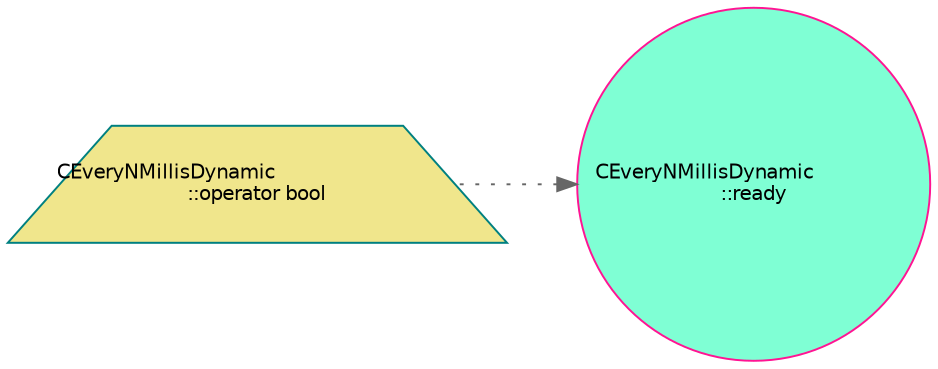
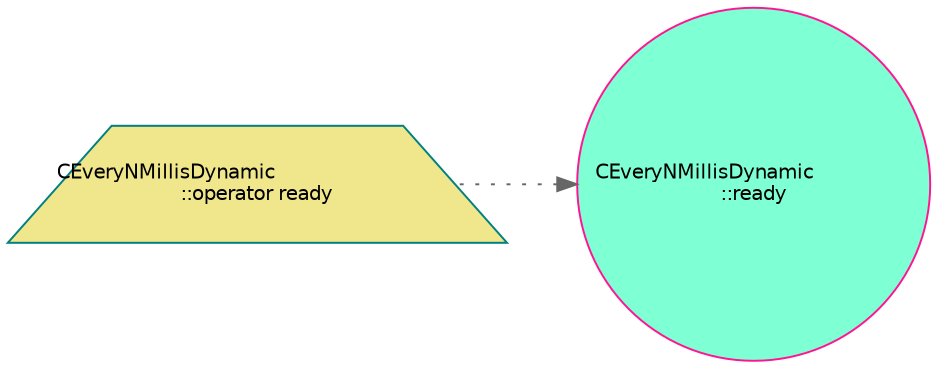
(257, 184) -> (257, 184)
